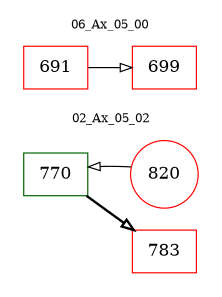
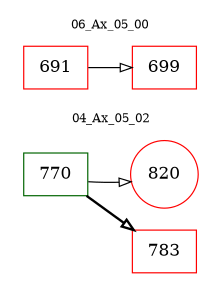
(111, 119) -> (111, 119)
(116, 166) -> (104, 182)
